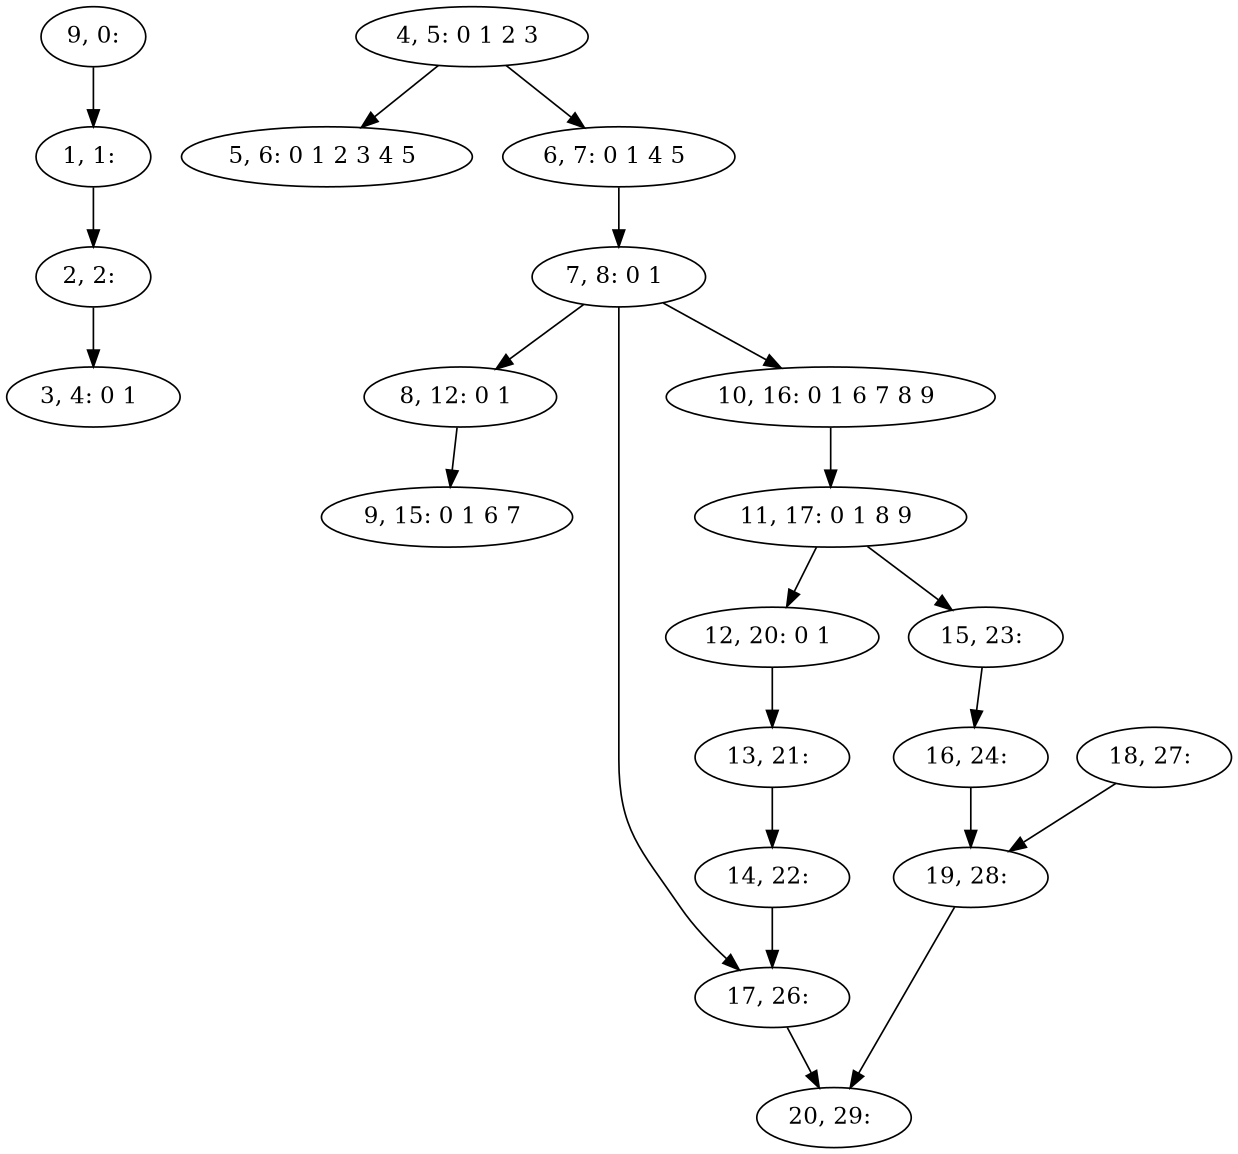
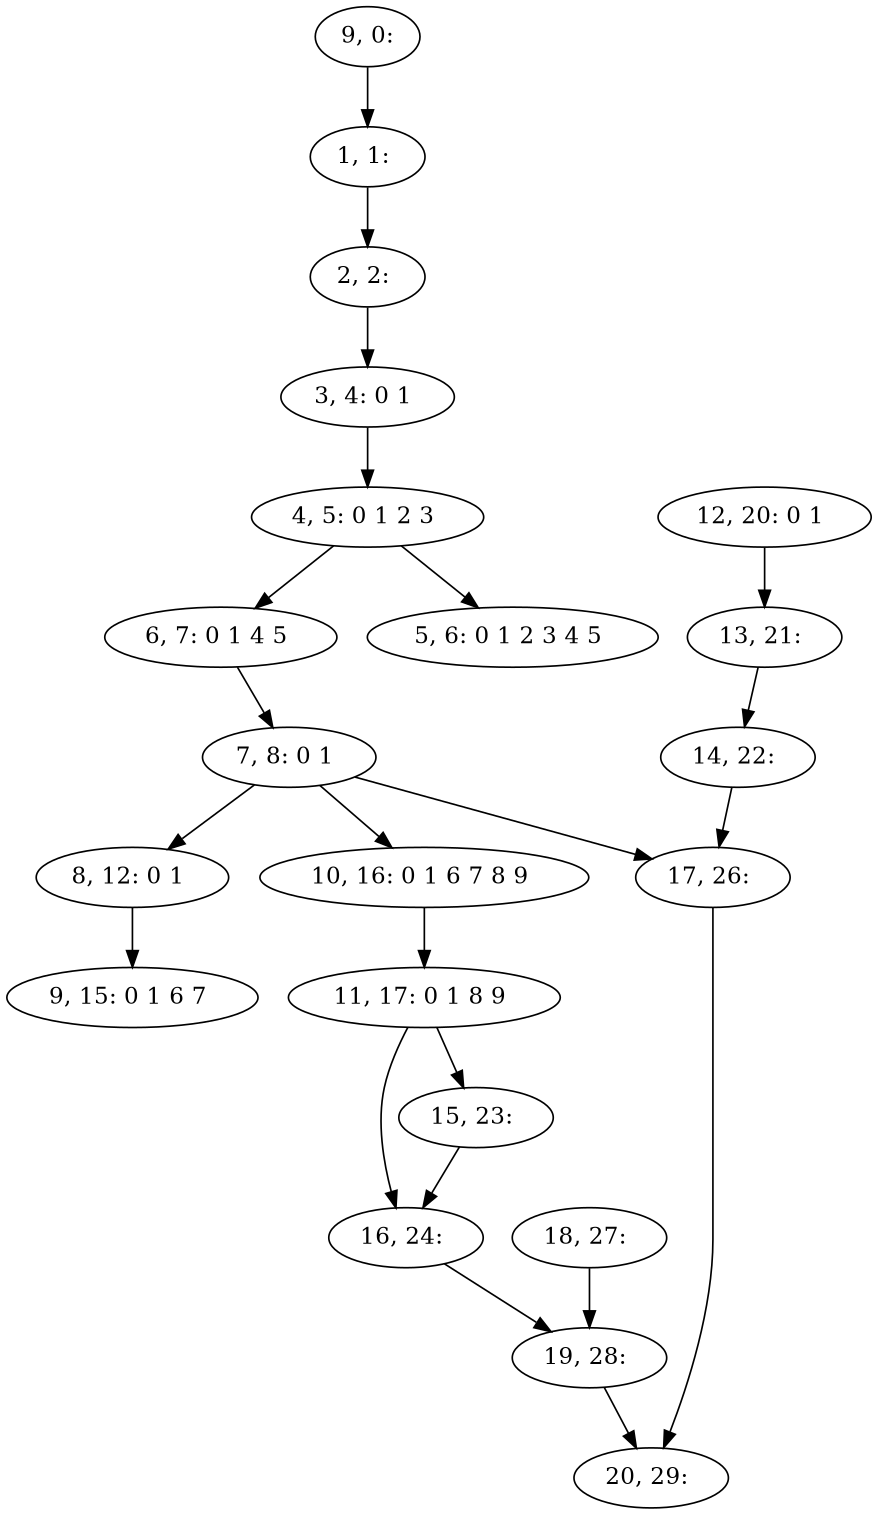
none -> (368, 449)
(805, 569) -> (382, 1108)
